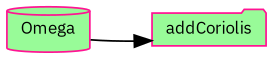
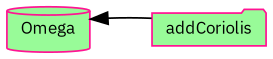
(112, 41) -> (130, 18)
